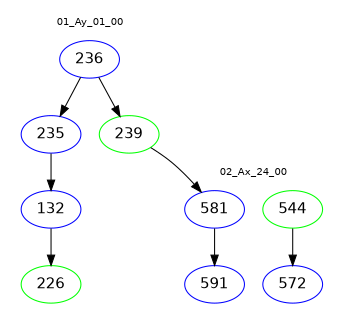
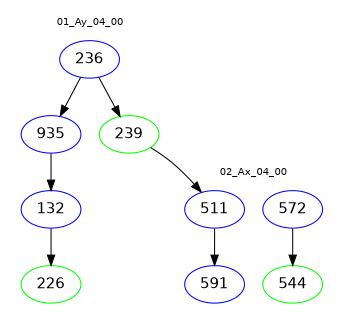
(90, 22) -> (90, 22)
(51, 134) -> (51, 134)
(254, 172) -> (254, 172)
(215, 209) -> (215, 209)
(293, 242) -> (293, 242)
